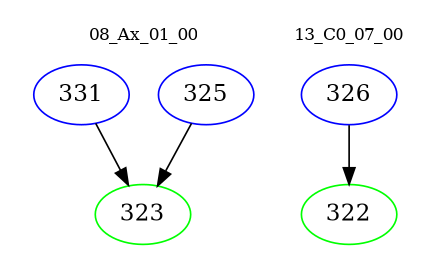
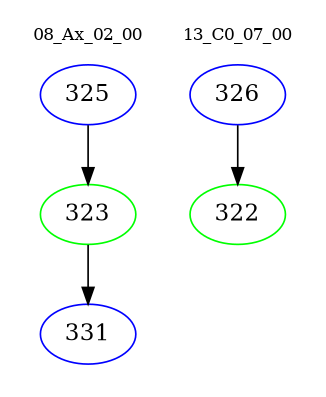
(144, 36) -> (88, 36)
(108, 147) -> (88, 266)
